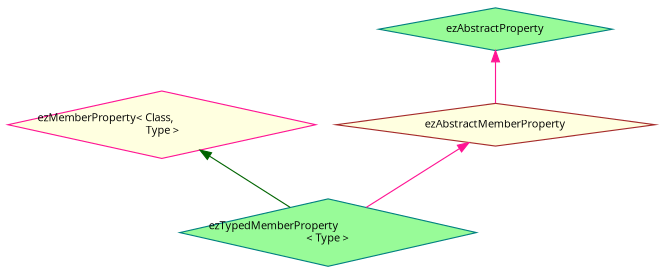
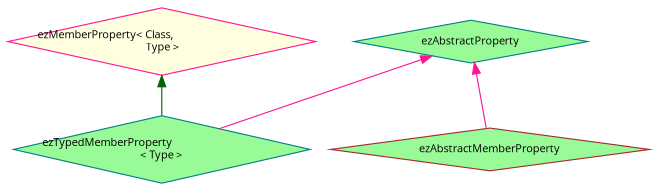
(496, 125) -> (490, 149)
(413, 178) -> (320, 94)
